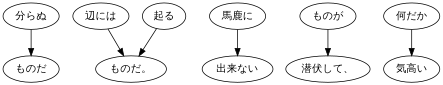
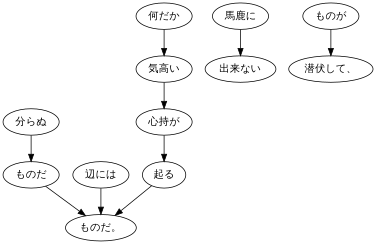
none -> (164, 122)
none -> (62, 199)
